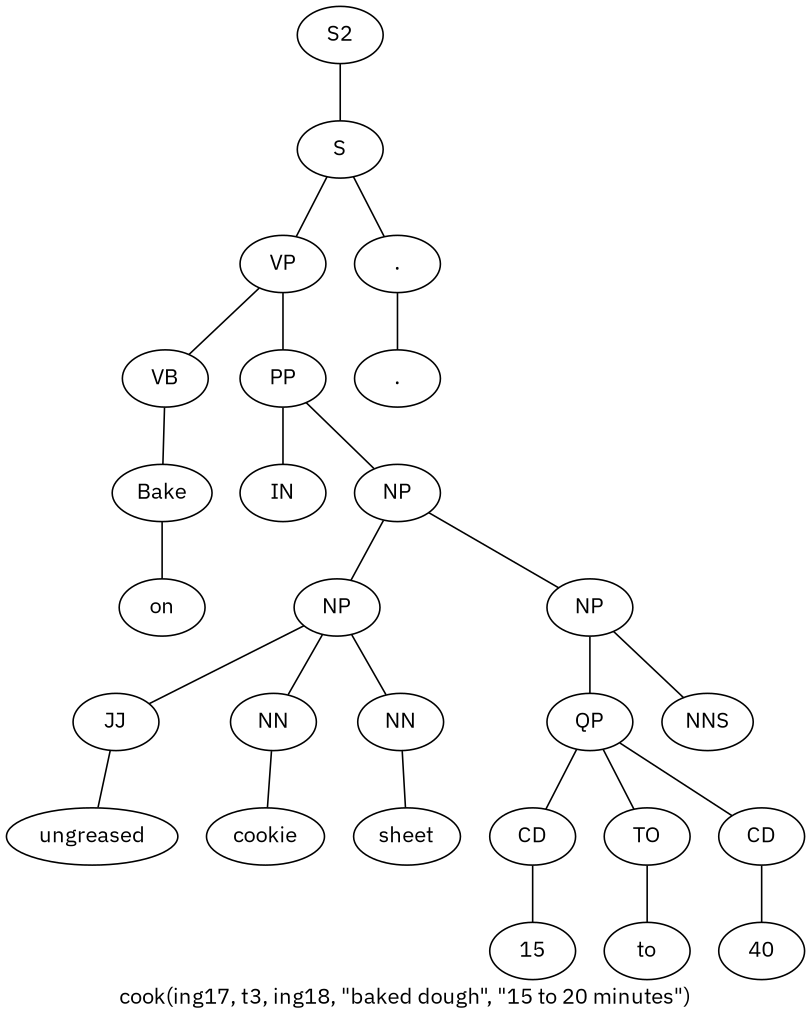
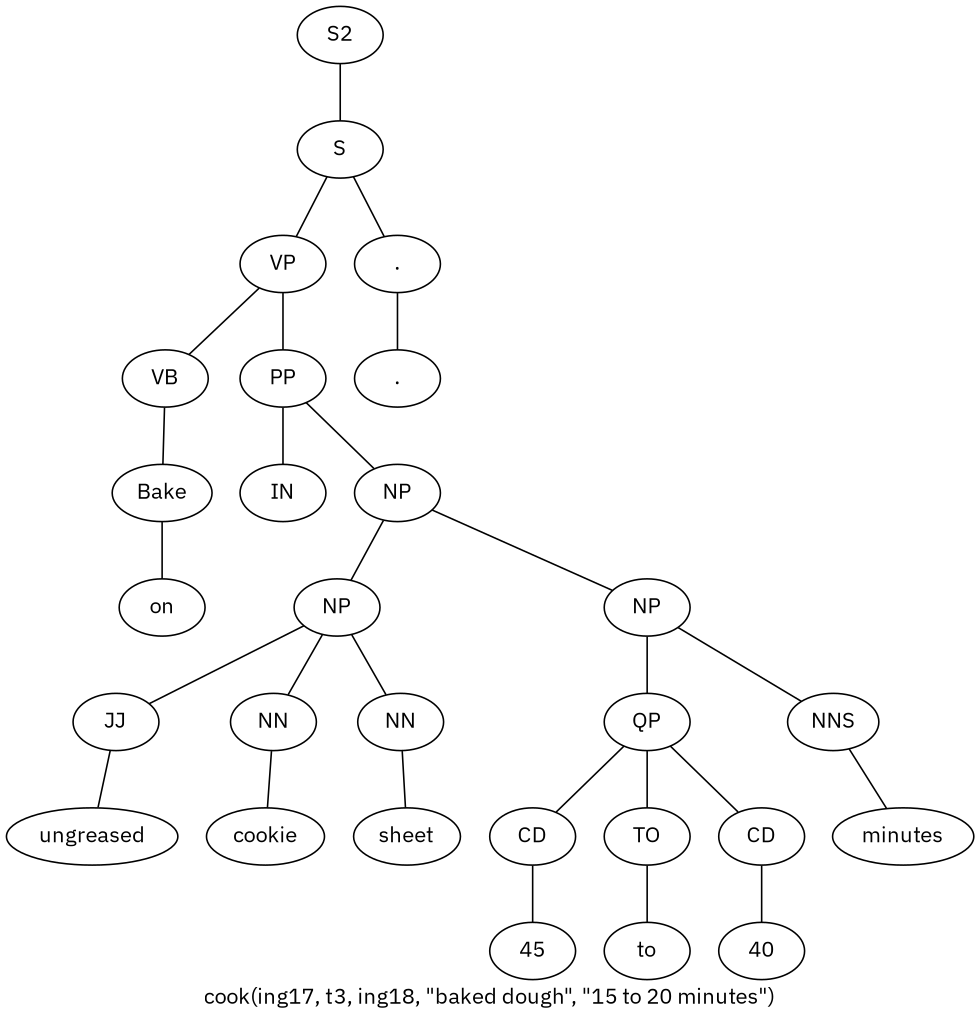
none -> (903, 836)
(533, 951) -> (533, 951)
